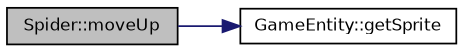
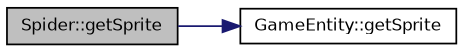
(92, 26) -> (92, 26)
